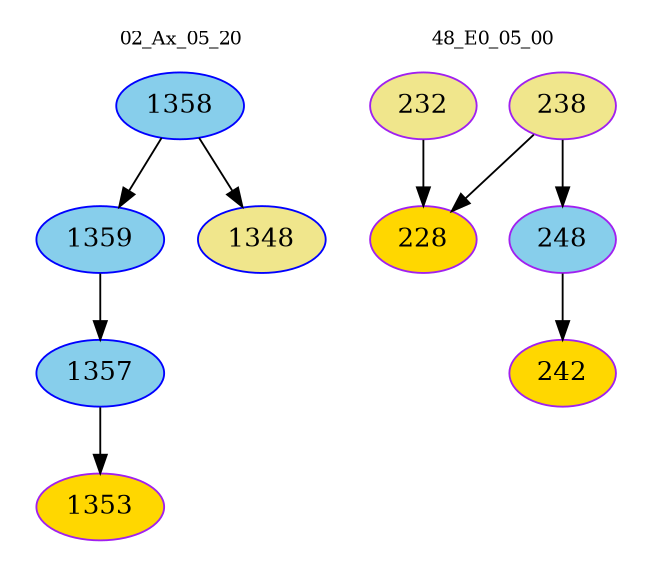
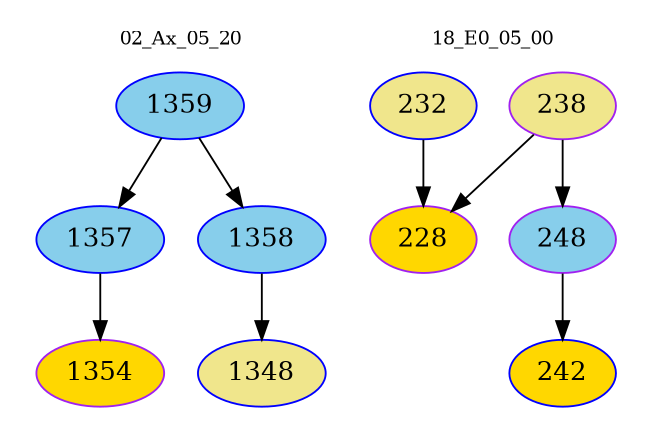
(493, 40) -> (493, 40)
(423, 106) -> (423, 106)
(145, 164) -> (216, 164)
(563, 373) -> (563, 373)
(100, 507) -> (100, 373)
